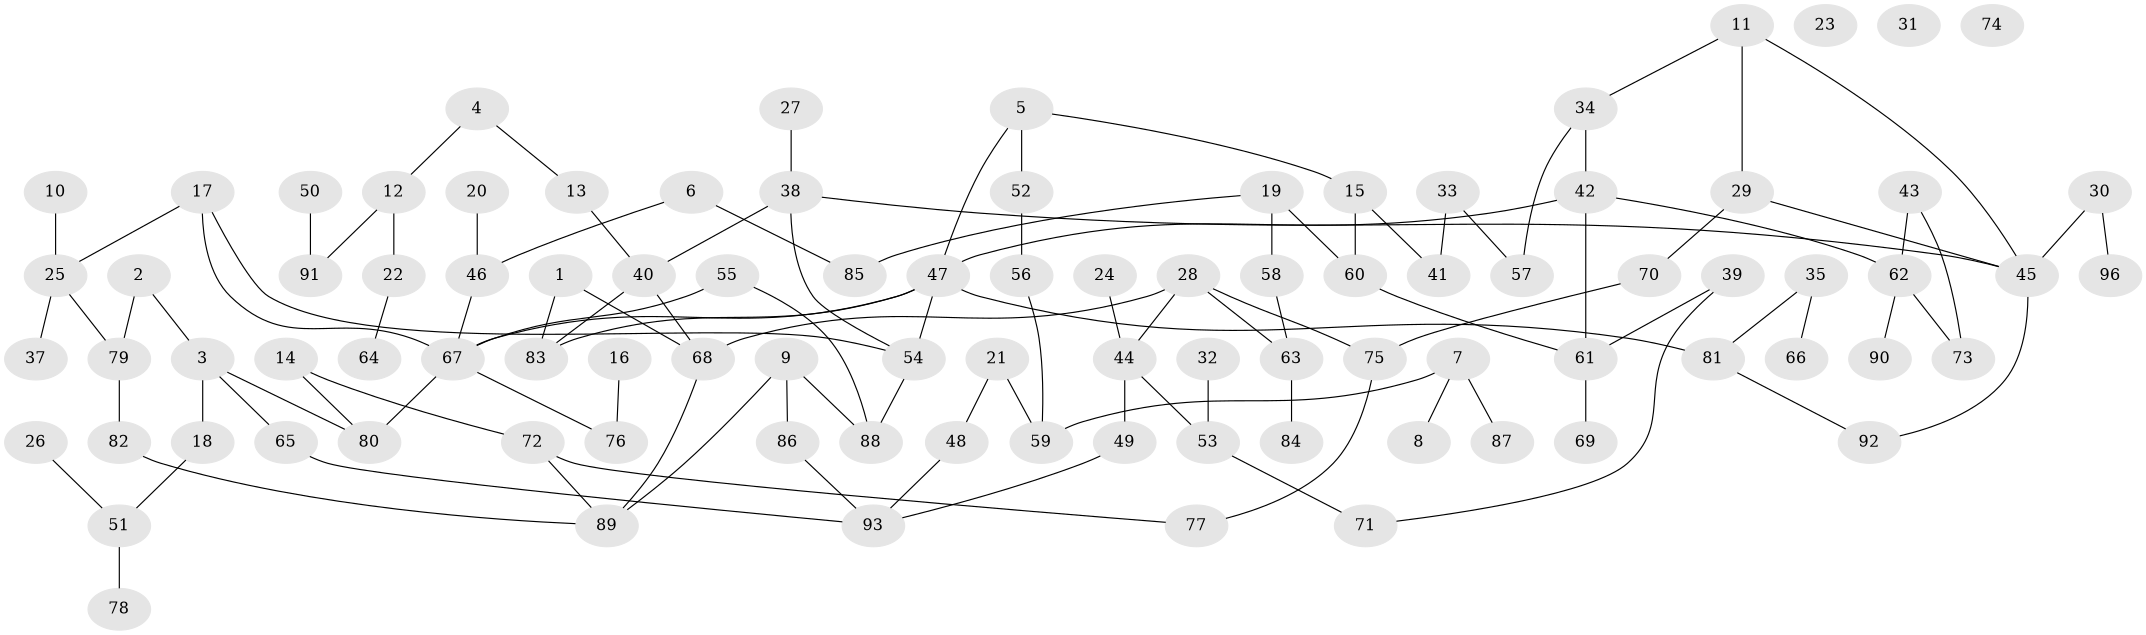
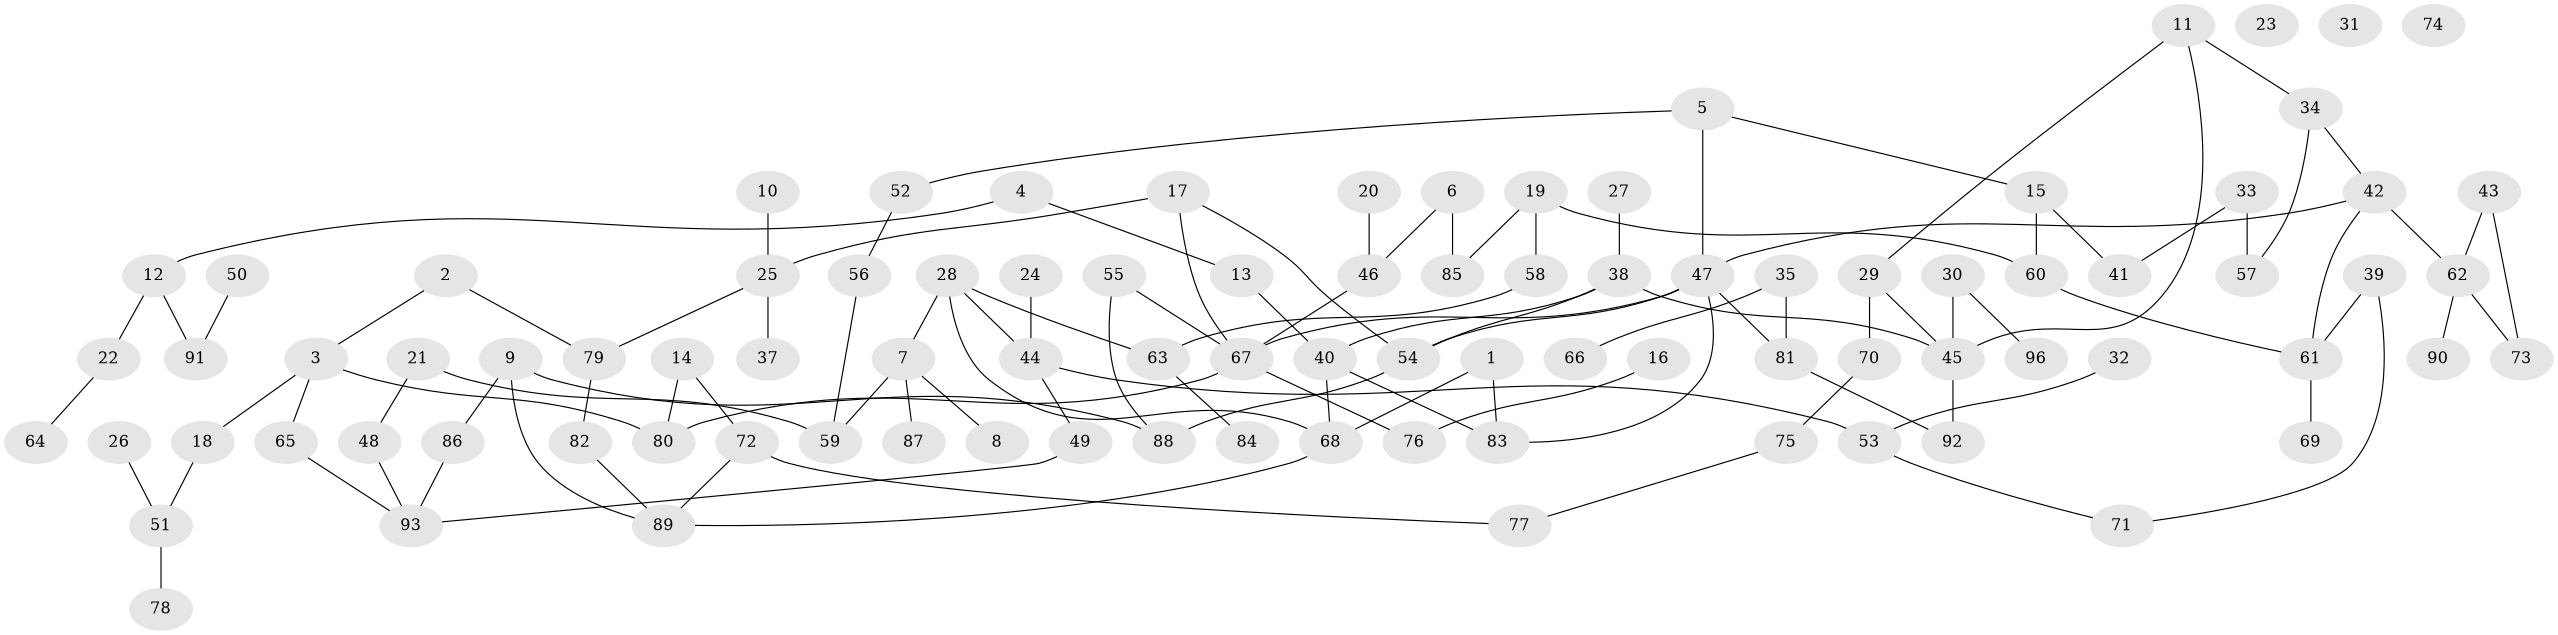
(1271, 313) -> (925, 317)
